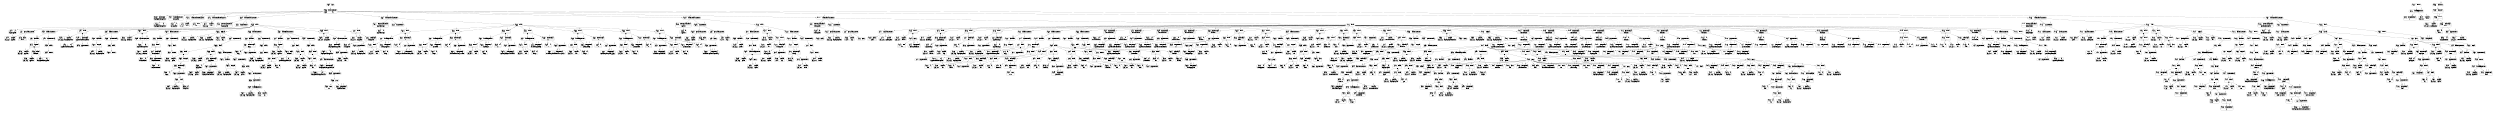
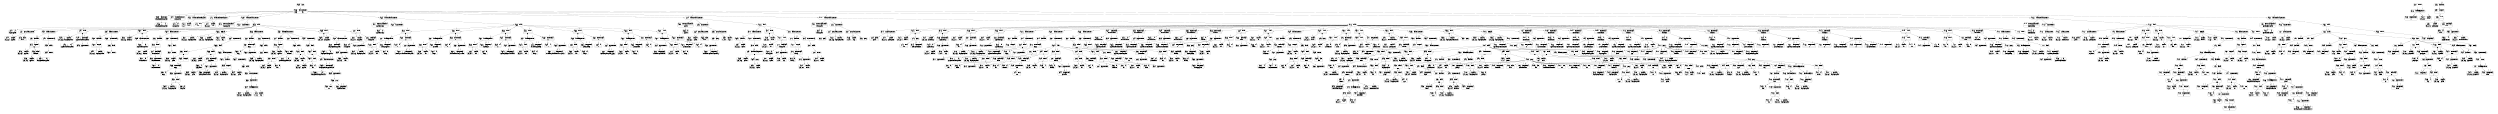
(940, 67) -> none
none -> (1701, 73)
